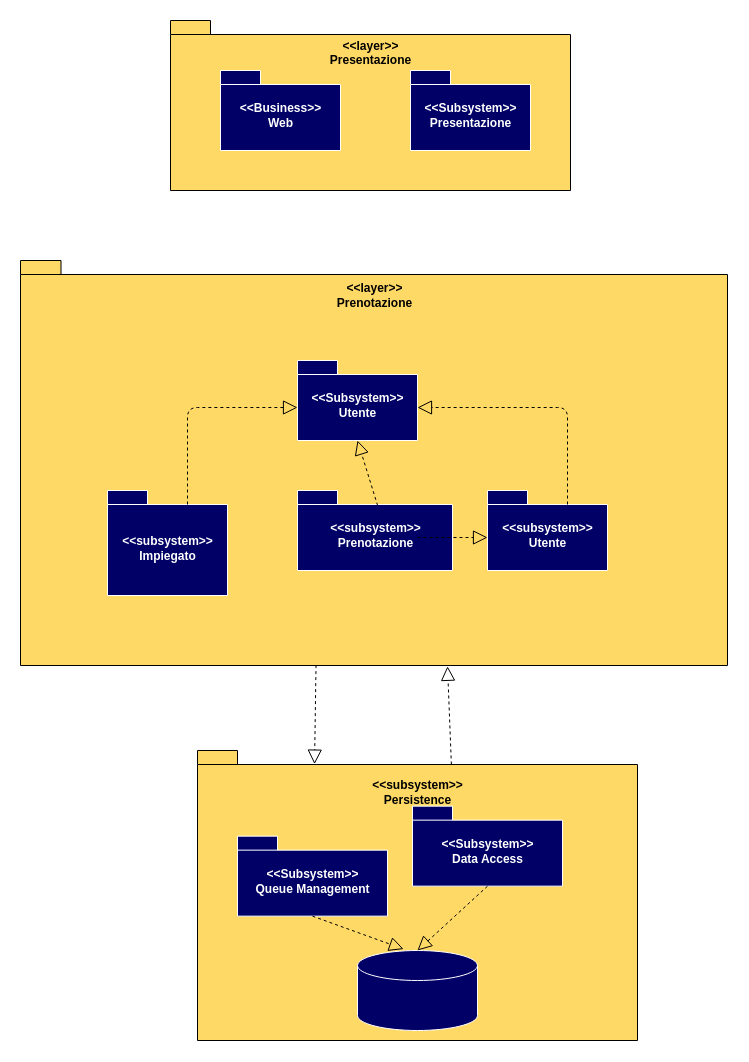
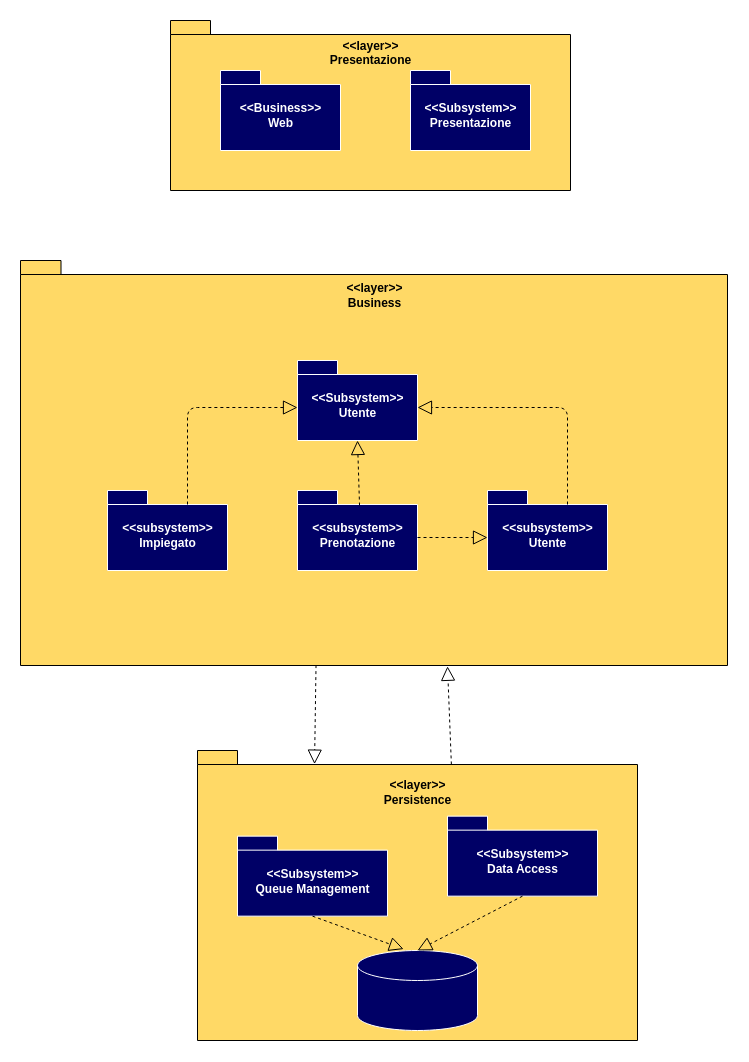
(375, 469) -> (375, 469)
(375, 531) -> (358, 531)
(168, 543) -> (168, 531)
(488, 846) -> (523, 856)
(418, 901) -> (418, 901)
